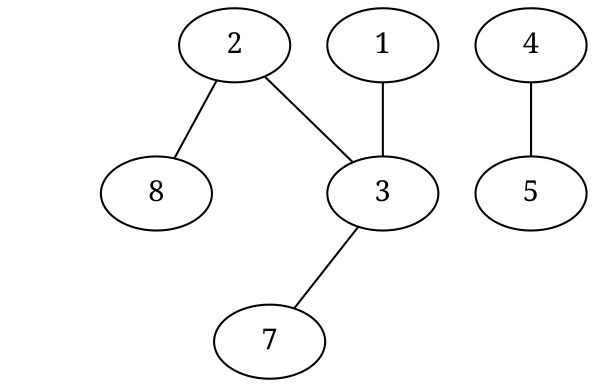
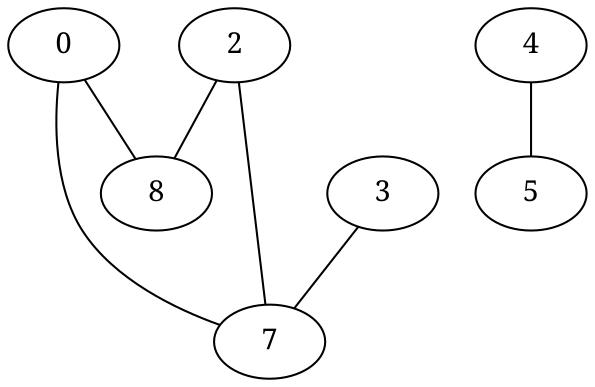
none -> (64, 45)
(383, 45) -> none
(309, 119) -> (252, 193)
